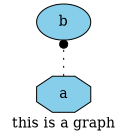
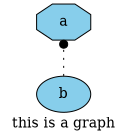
(64, 62) -> (64, 62)
